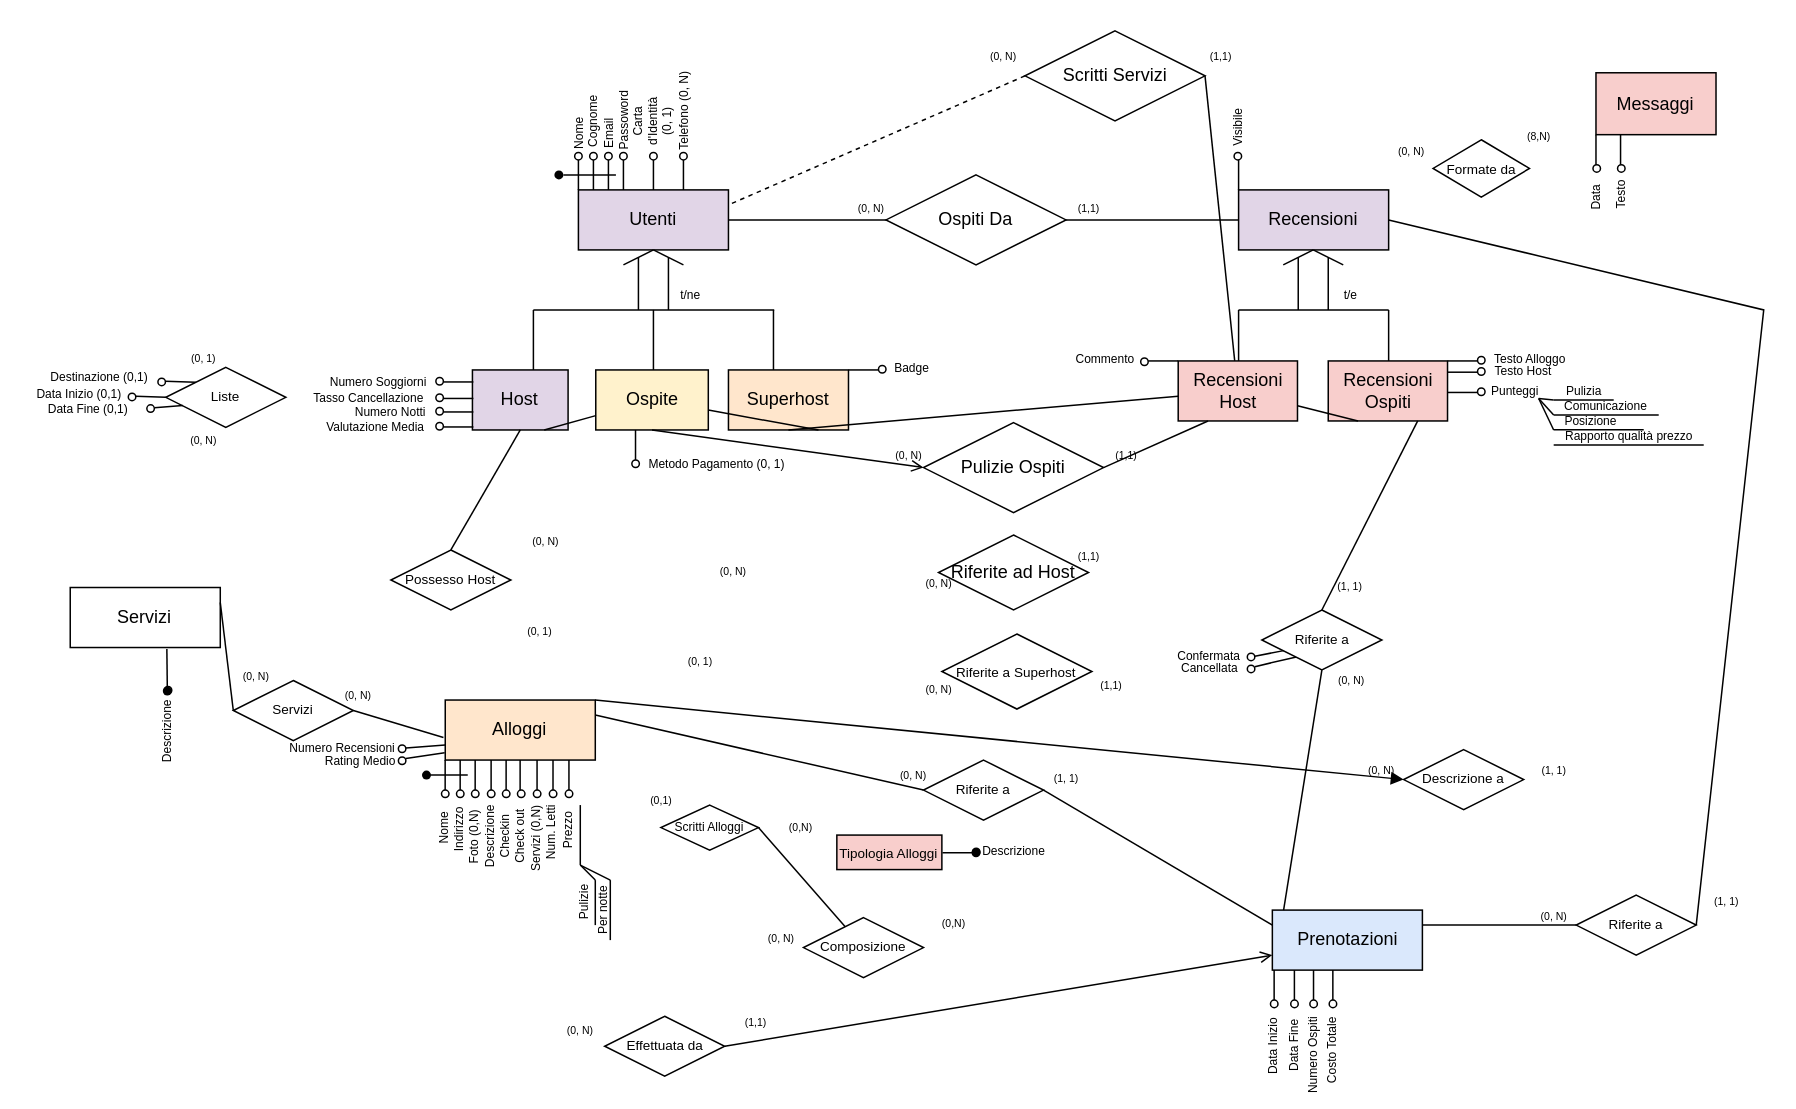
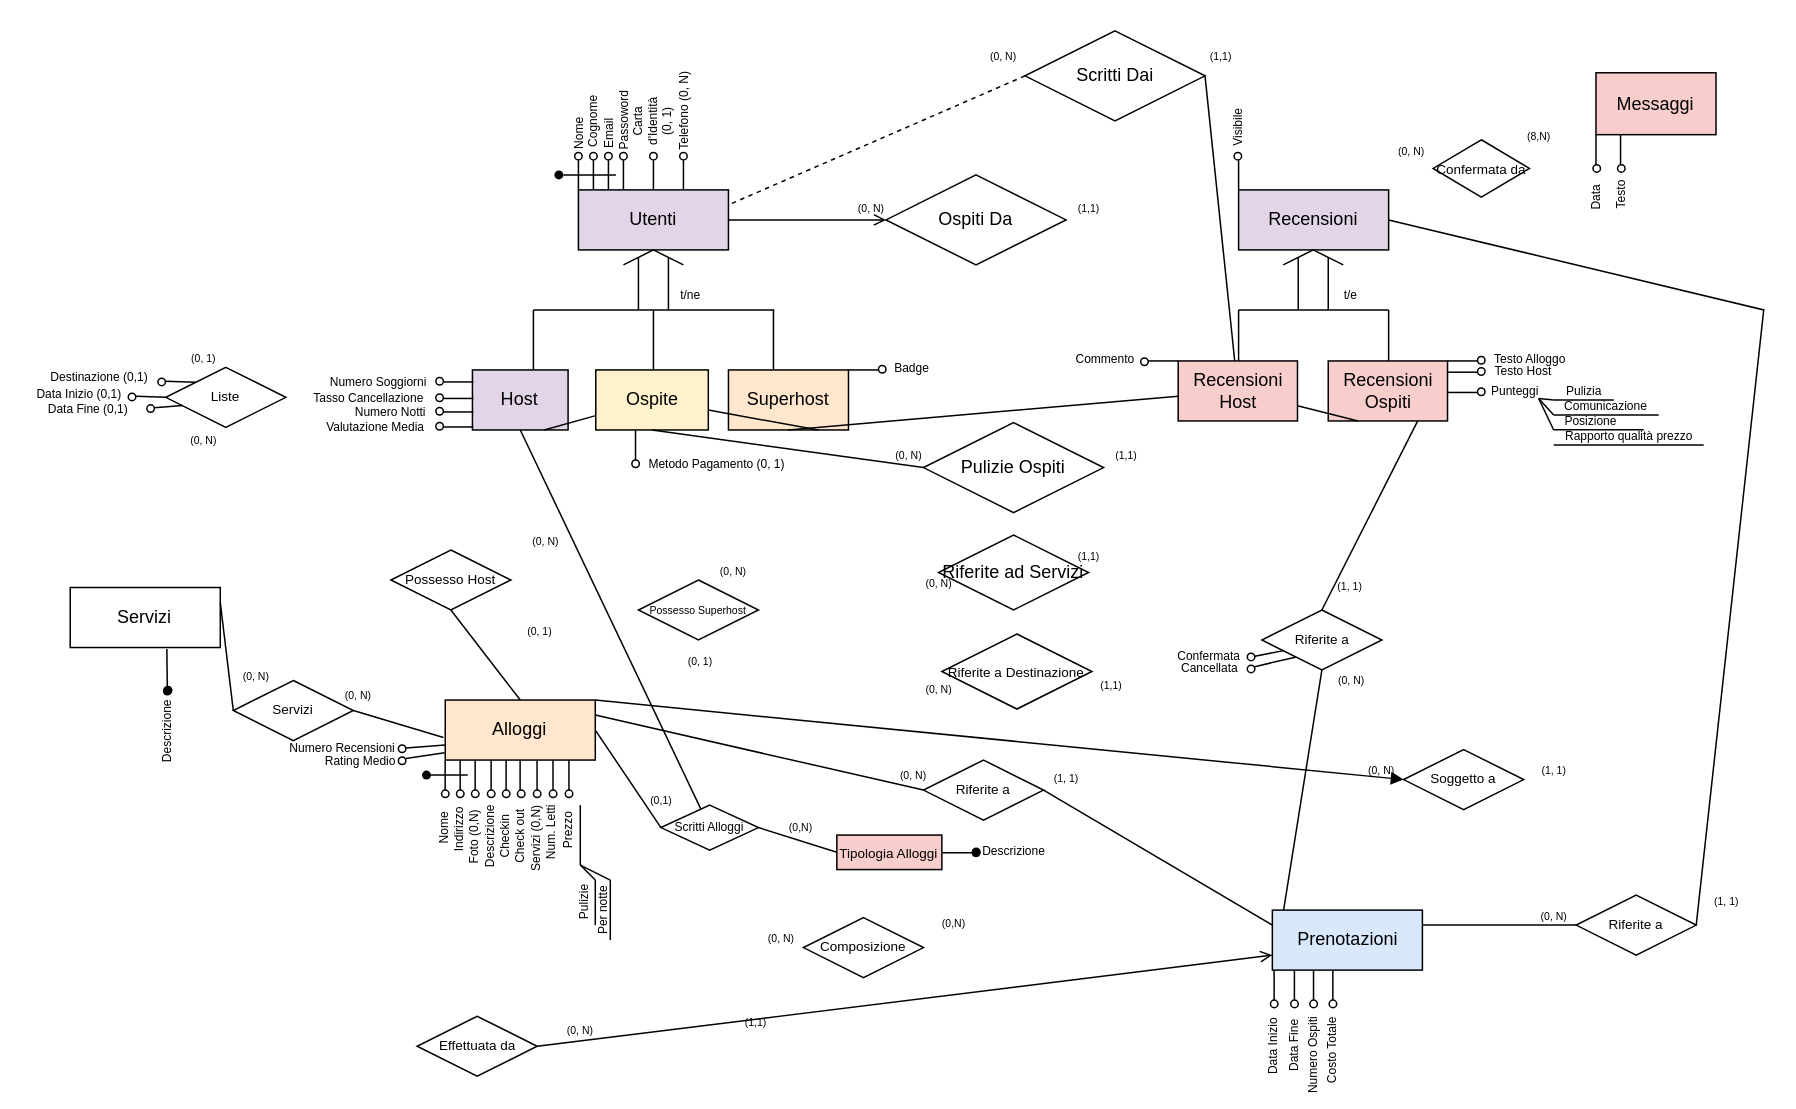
(1115, 76) -> (1115, 76)
(1481, 169) -> (1481, 169)
(879, 220) -> (878, 220)
(1152, 220) -> none
(1155, 444) -> none
(917, 466) -> (918, 467)
(485, 490) -> (610, 619)
(1013, 572) -> (1013, 572)
none -> (698, 610)
none -> (485, 654)
(1016, 671) -> (1016, 671)
none -> (628, 778)
(1463, 779) -> (1463, 779)
(801, 876) -> (797, 840)
(665, 1046) -> (477, 1046)
